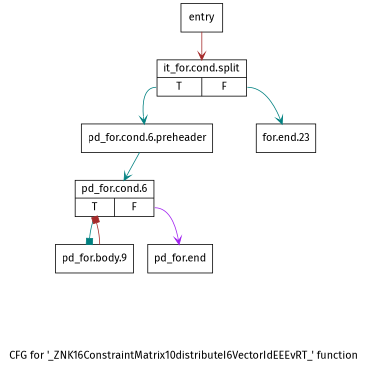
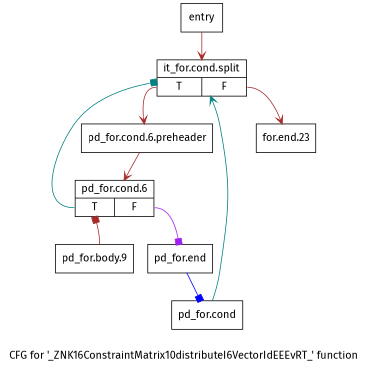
(267, 97) -> (267, 97)
(144, 99) -> (144, 99)
(134, 163) -> (134, 163)
(171, 218) -> (171, 218)
(91, 227) -> (70, 130)
none -> (207, 315)
